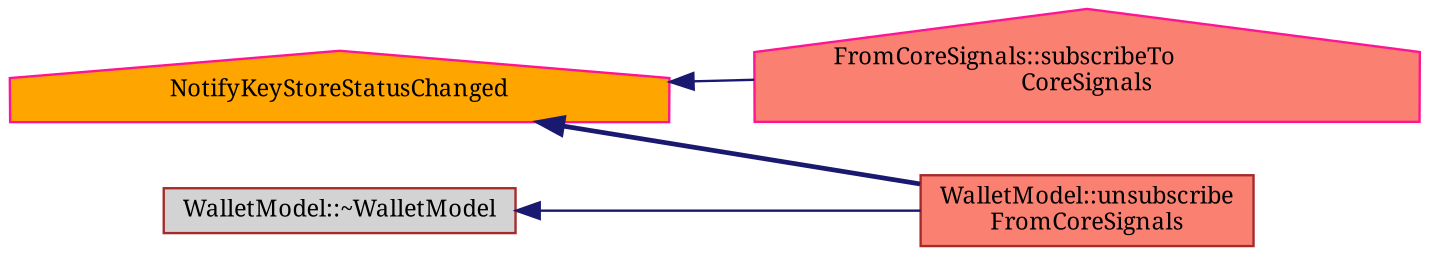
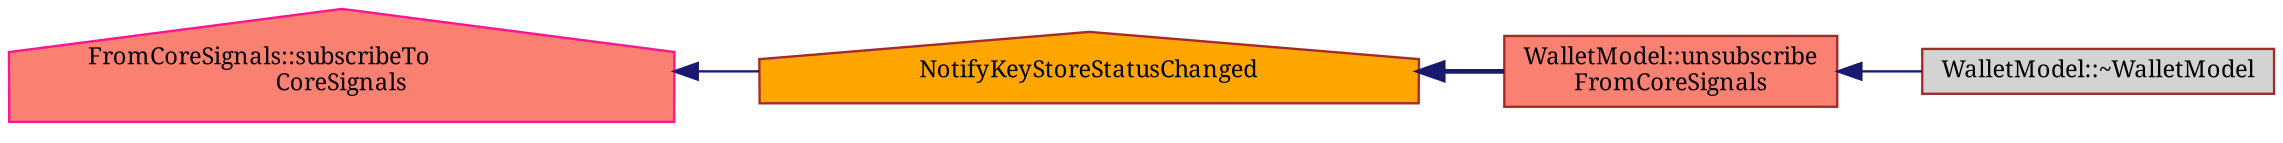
(724, 81) -> (729, 71)
(340, 90) -> (1089, 71)
(730, 211) -> (1892, 71)
